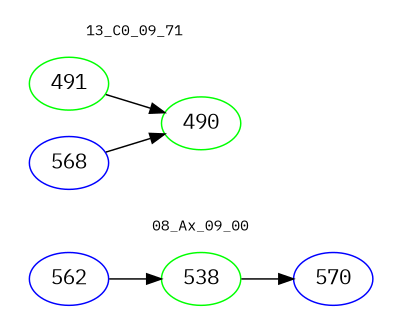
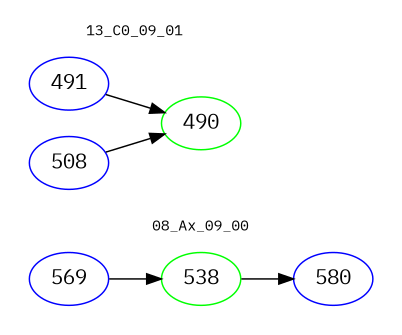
(135, 32) -> (135, 32)
(69, 84) -> (69, 84)
(69, 163) -> (69, 163)
(69, 279) -> (69, 279)
(333, 279) -> (333, 279)
